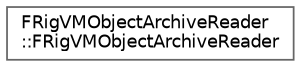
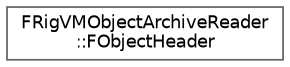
(150, 33) -> (145, 33)
